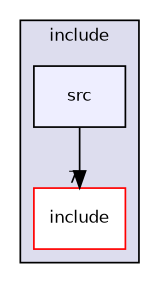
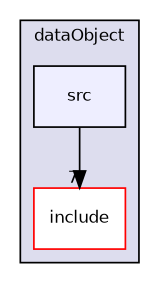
(80, 36) -> (80, 36)
